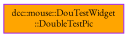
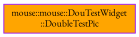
(64, 19) -> (70, 19)
